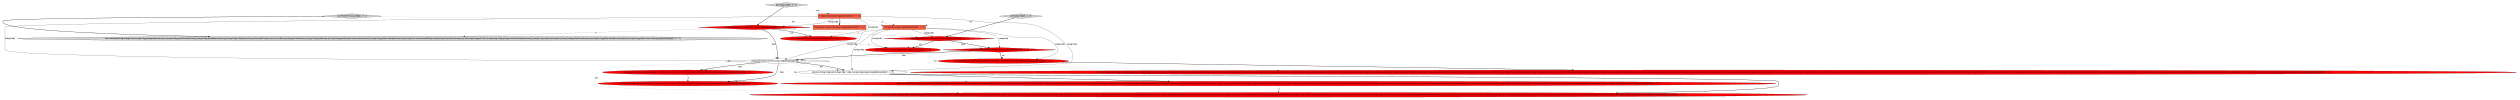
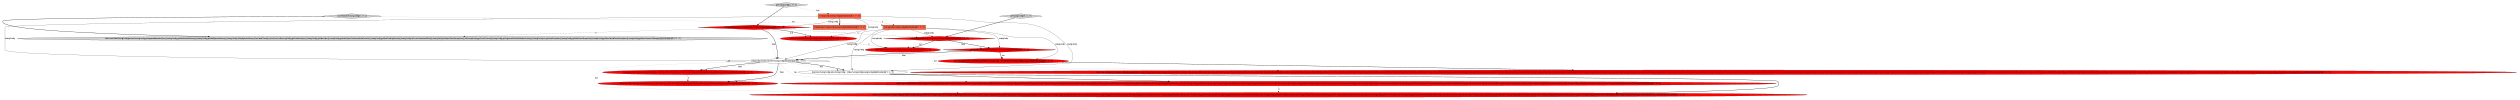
(968, 21) -> none
